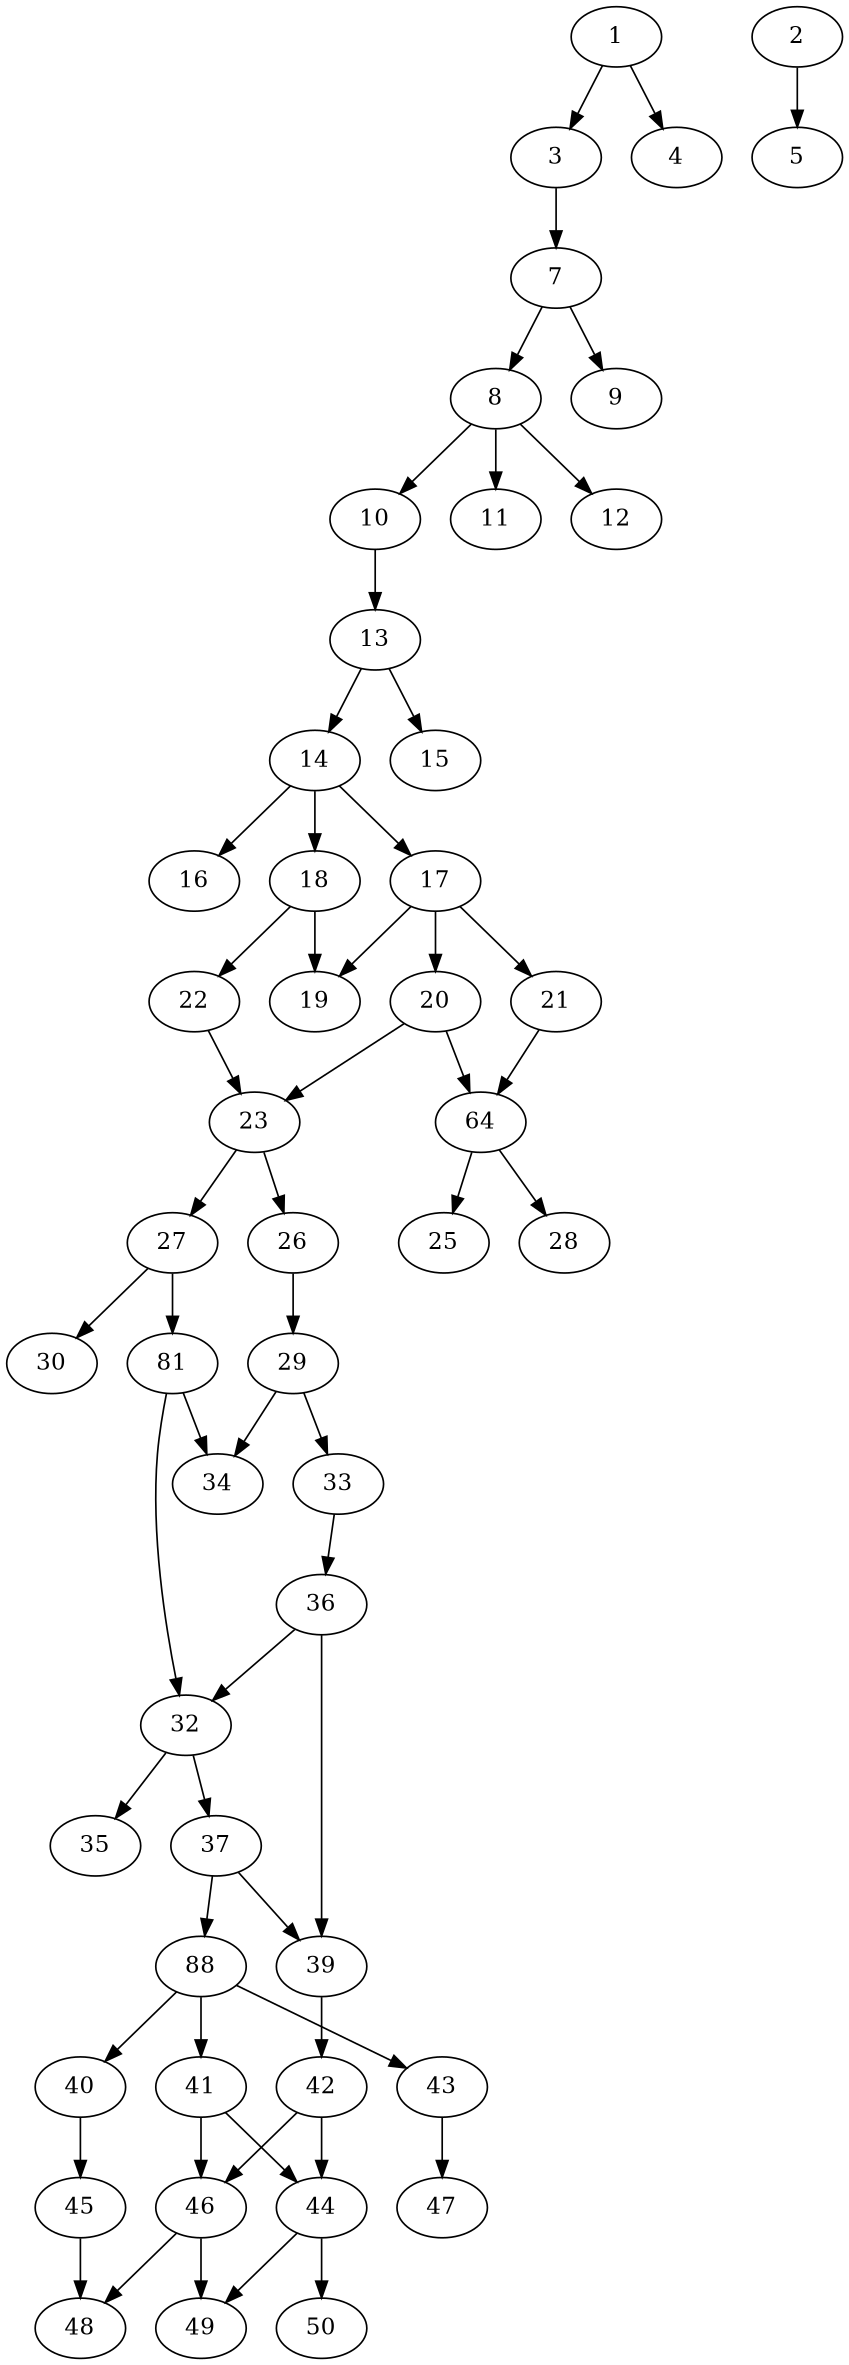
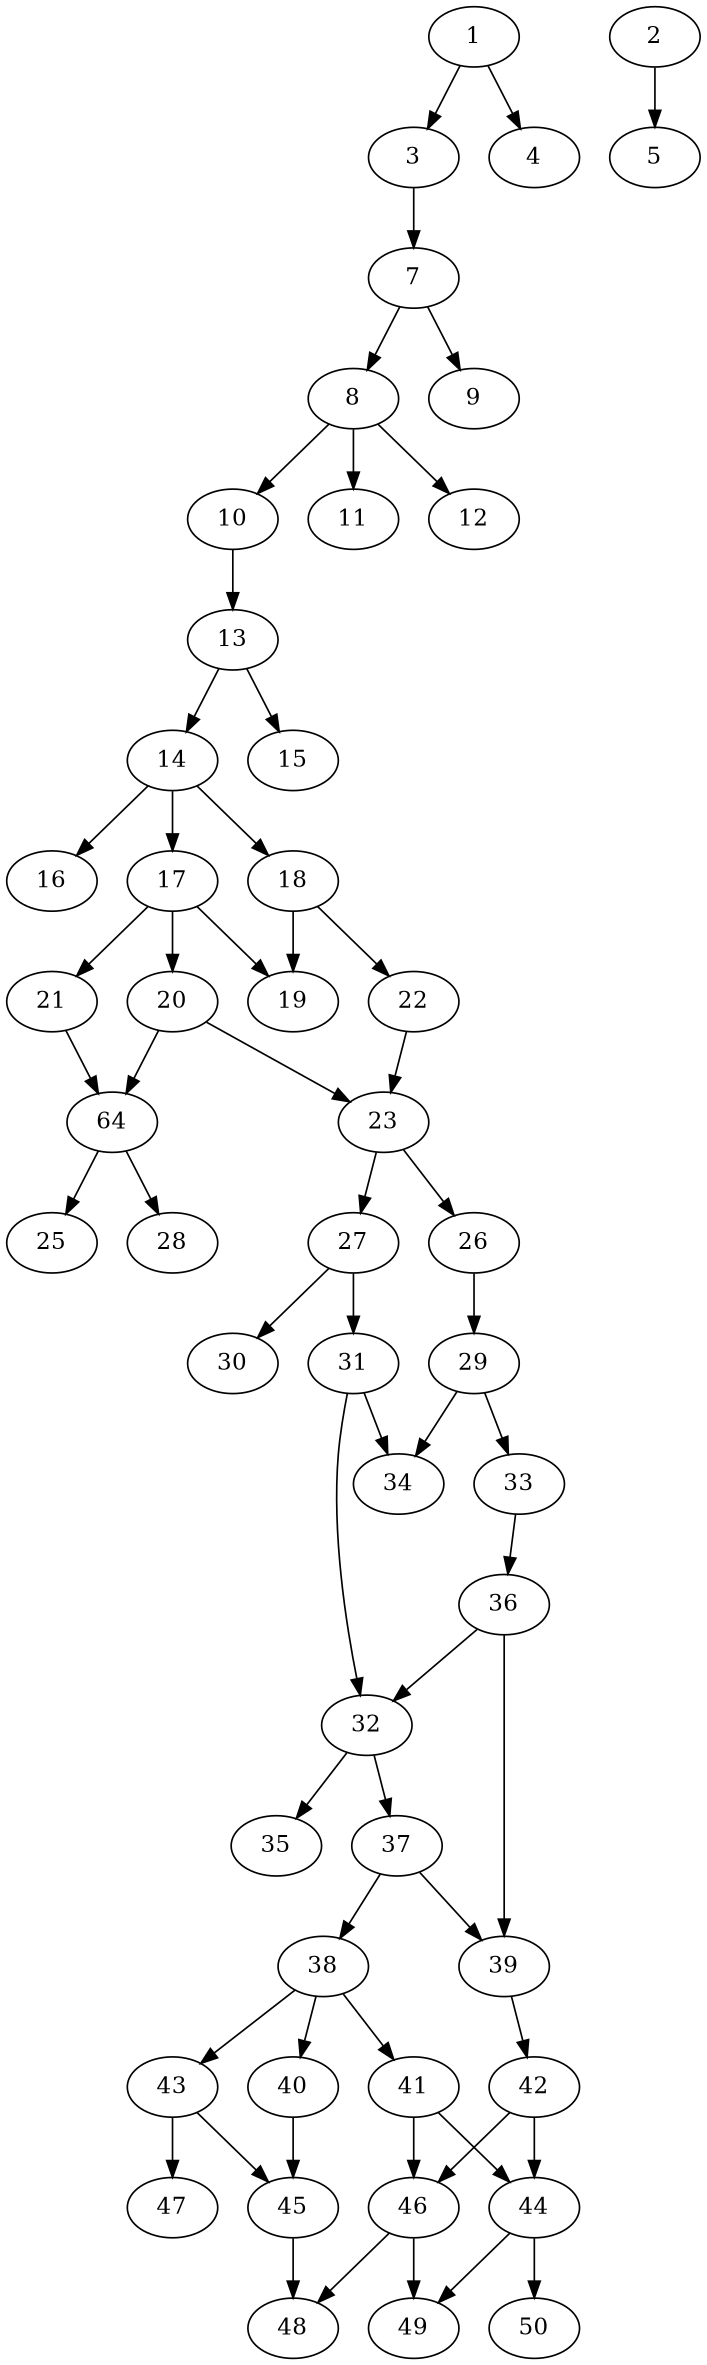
(173, 1363) -> (353, 1363)
(201, 1966) -> (323, 1966)
none -> (227, 2141)
